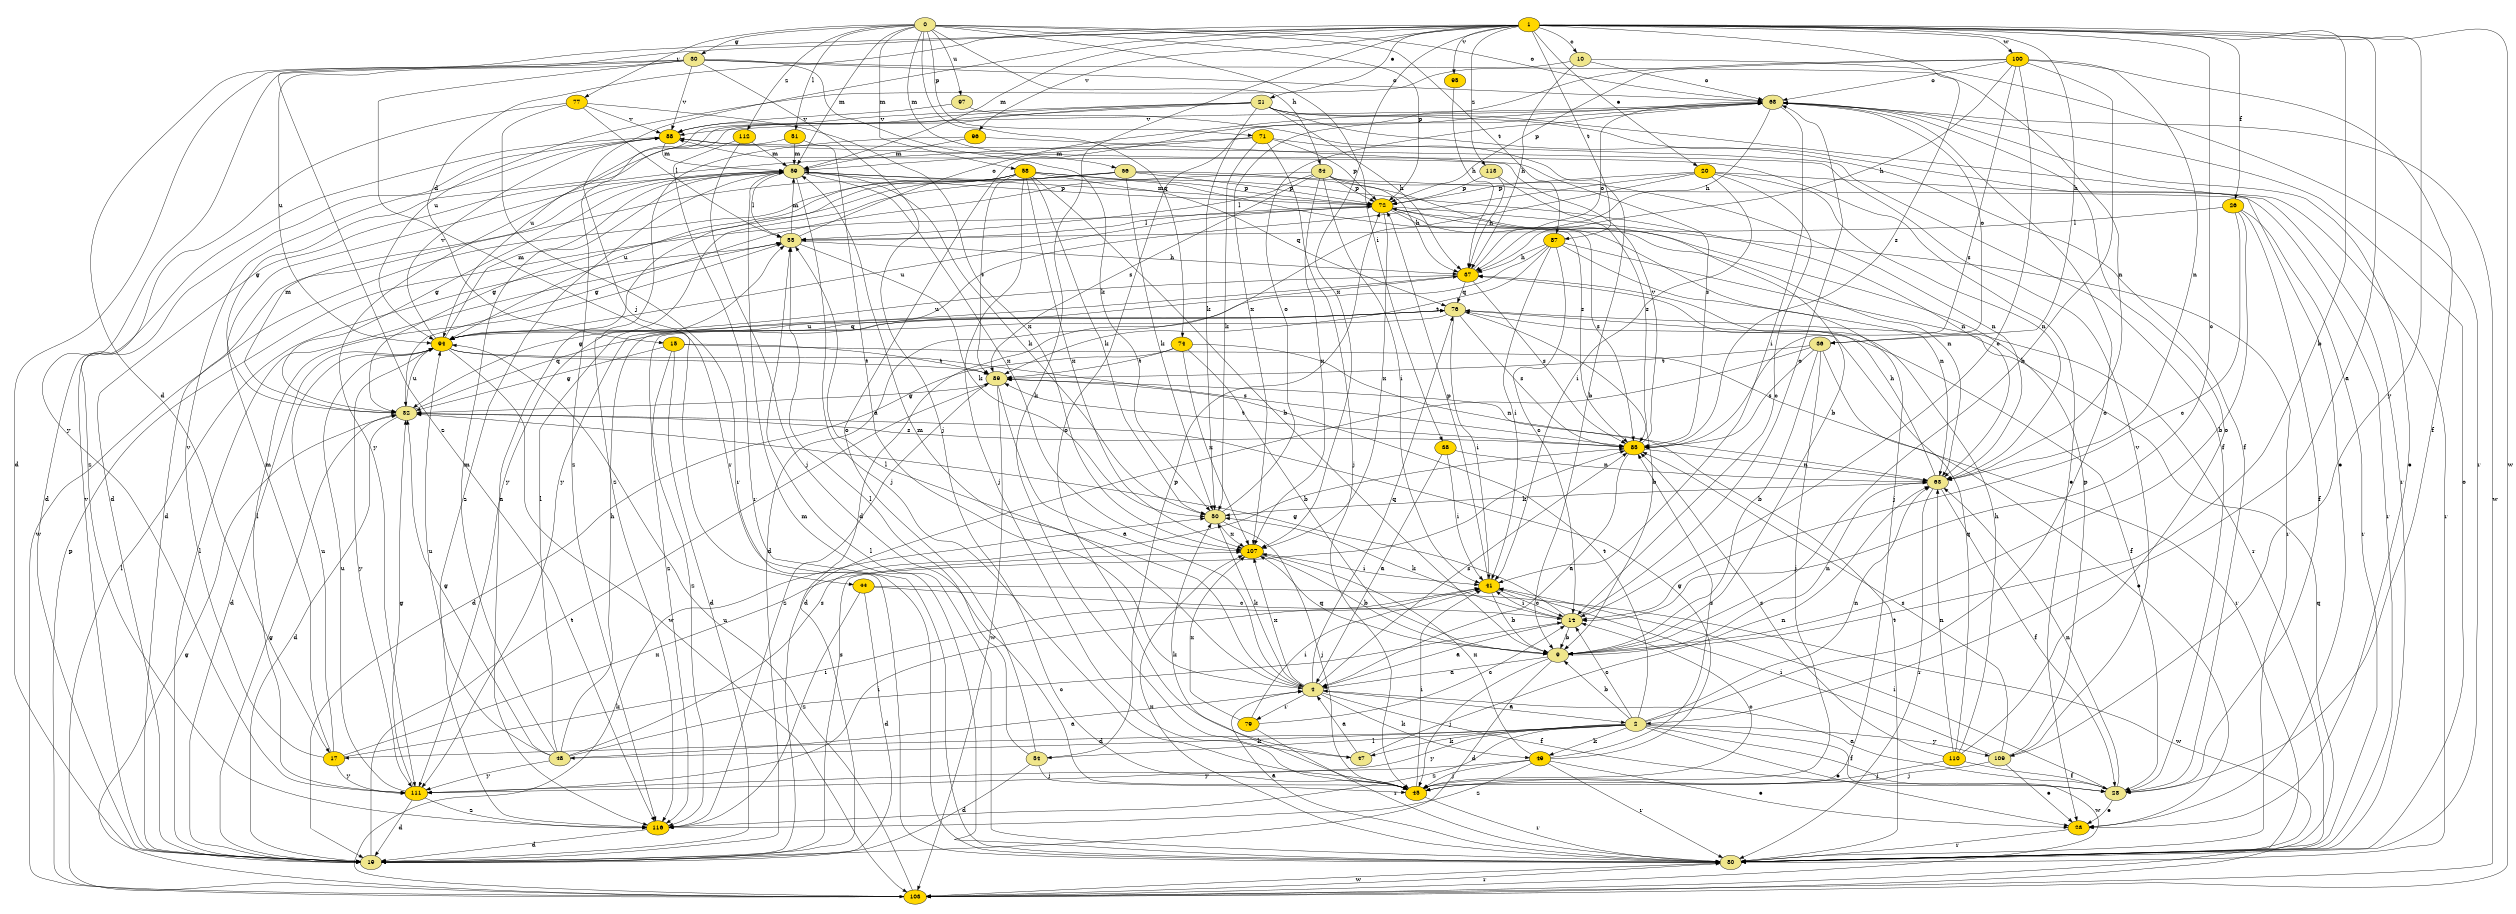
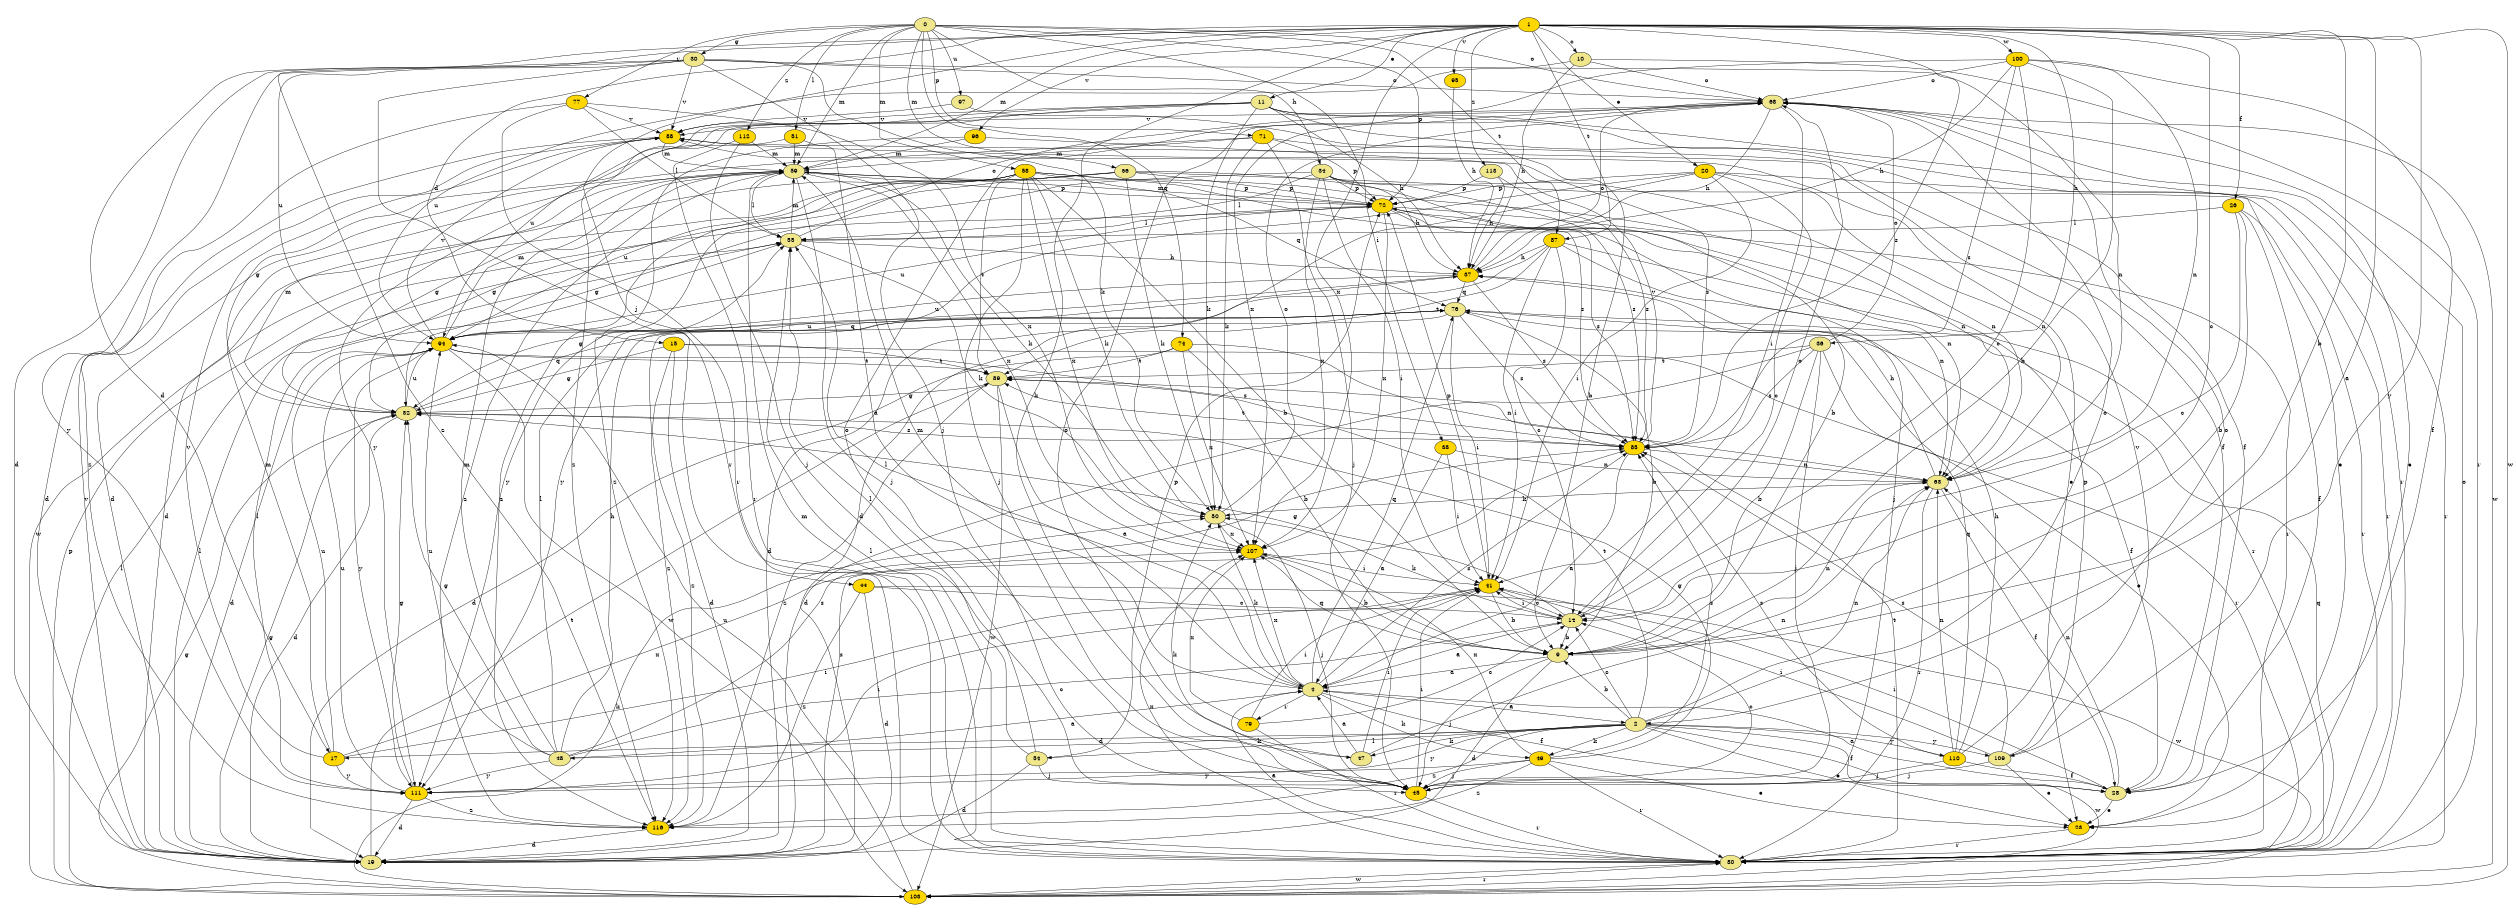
(1653, 73) -> none
(1262, 102) -> (1262, 102)
(1980, 221) -> (1893, 202)
(1143, 261) -> (1543, 216)
(501, 500) -> (501, 500)
none -> (1397, 645)
none -> (1809, 734)
